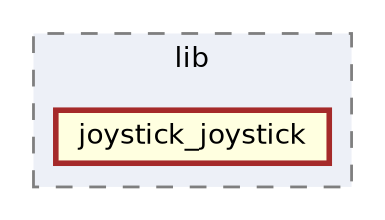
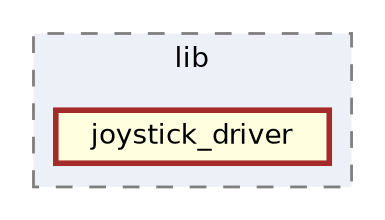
(193, 137) -> (193, 137)
